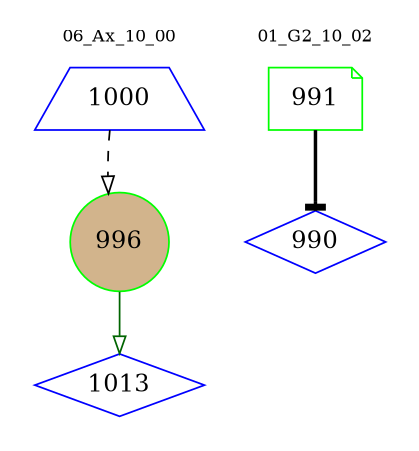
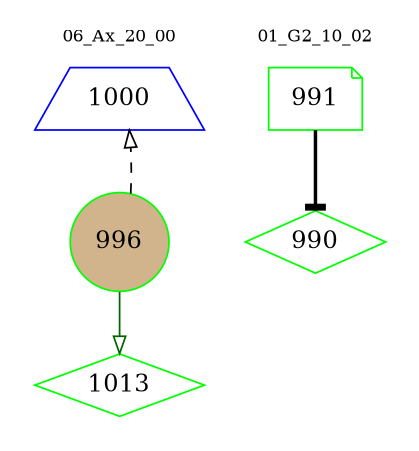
(120, 37) -> (120, 37)
(108, 153) -> (131, 171)
(315, 242) -> (315, 242)
(120, 385) -> (120, 385)
